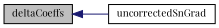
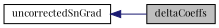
(96, 14) -> (134, 14)
